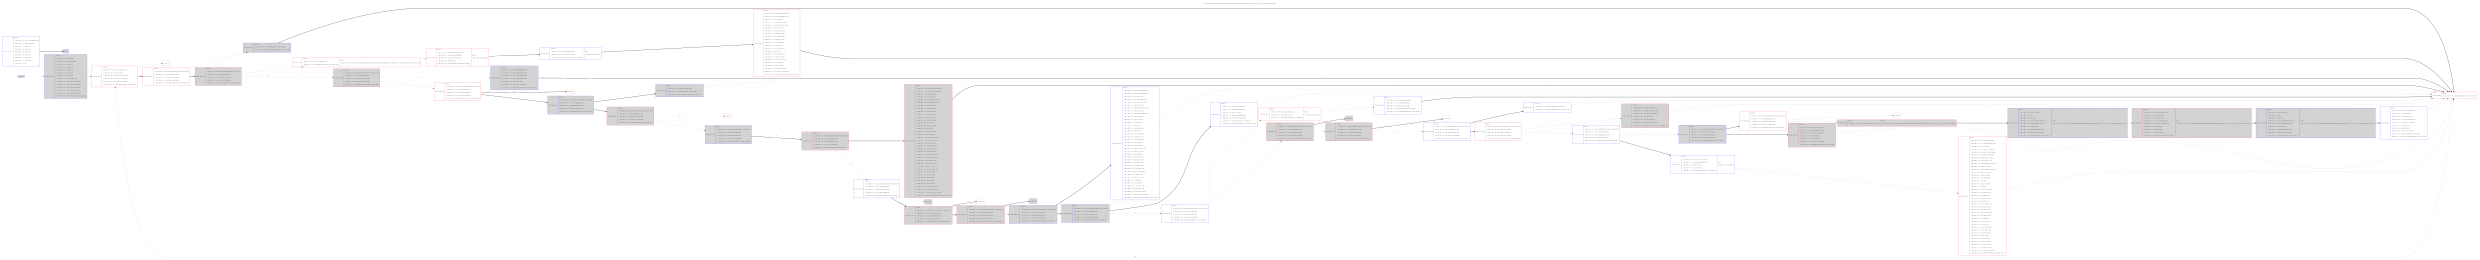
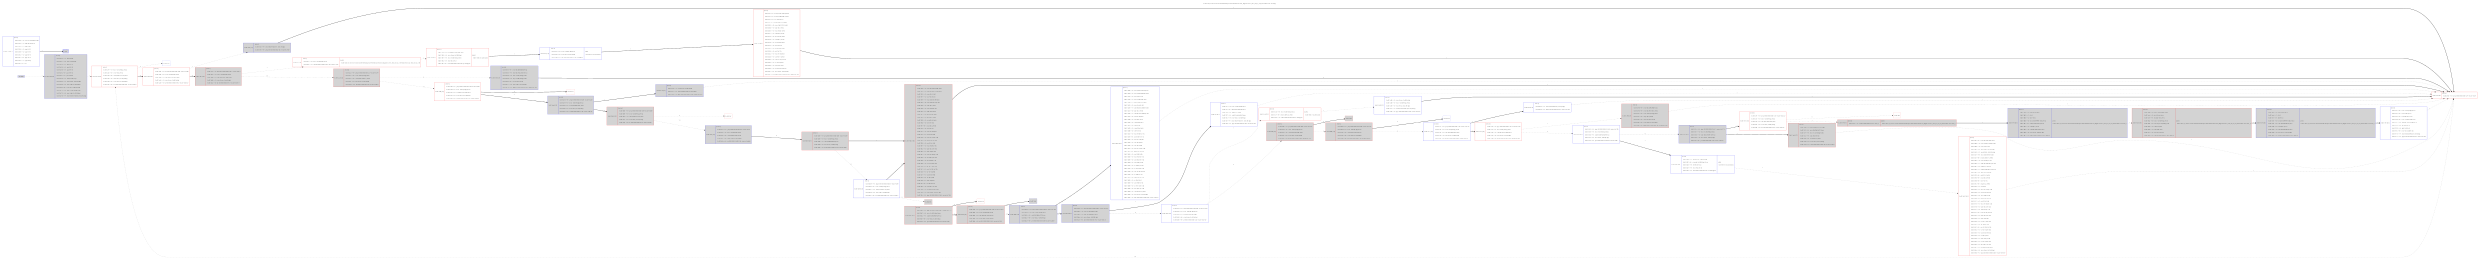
(898, 202) -> (895, 172)
